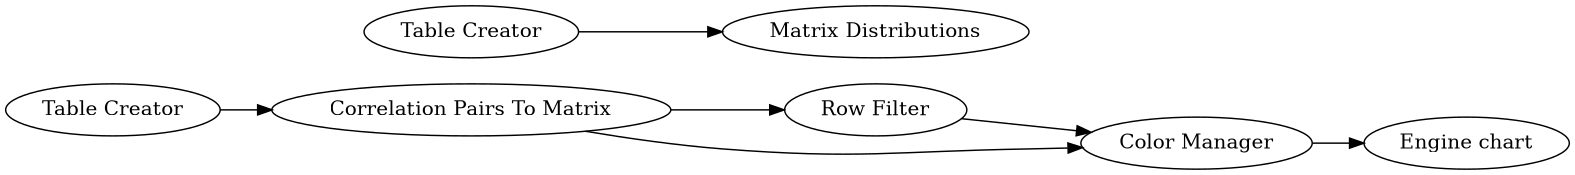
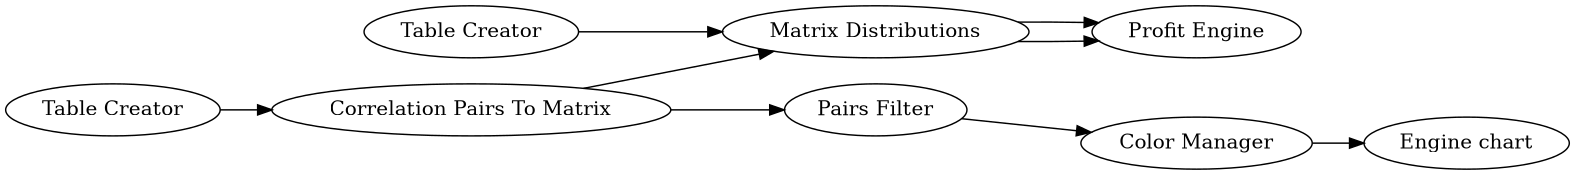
none -> (1197, 32)
(876, 110) -> (876, 110)
(826, 154) -> (671, 71)
